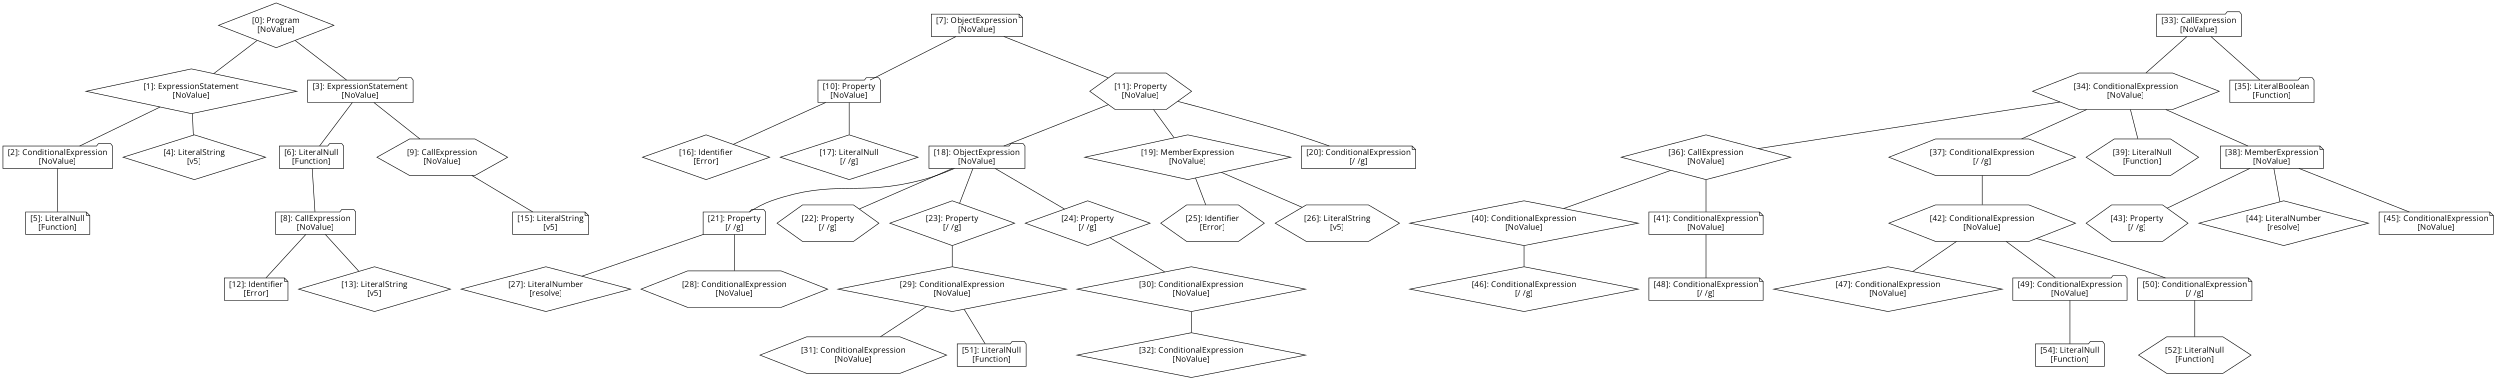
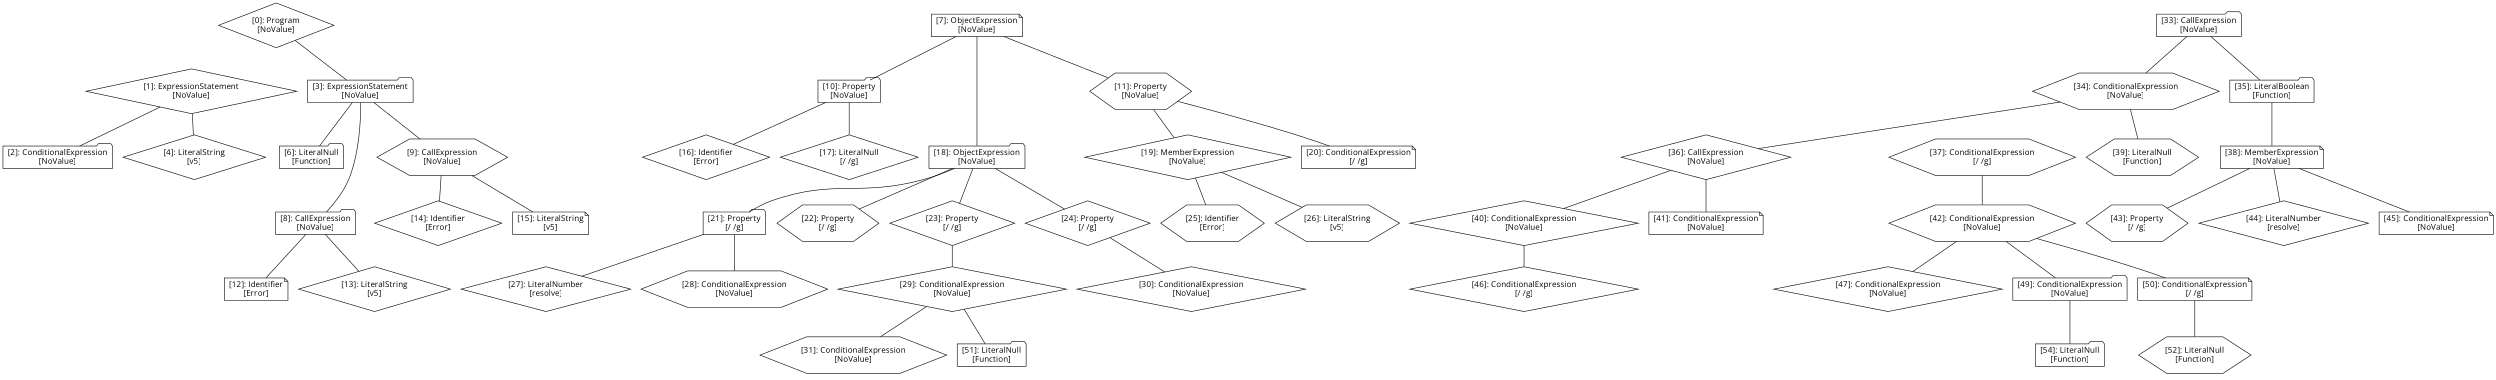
(235, 57) -> none
(2054, 124) -> none
(1056, 125) -> (977, 91)
(2207, 128) -> (2272, 124)
(314, 190) -> (355, 161)
(58, 223) -> none
none -> (438, 223)
(1706, 289) -> none
(1191, 355) -> none
